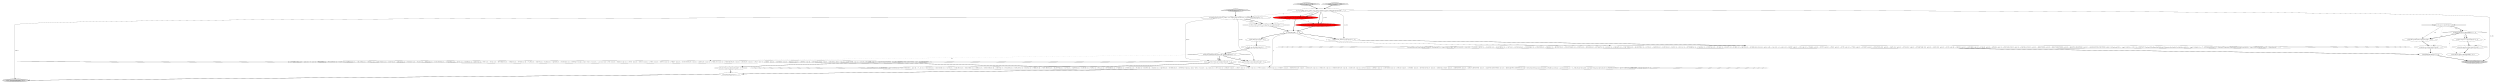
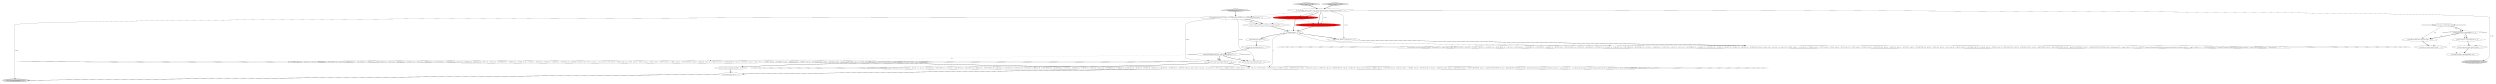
(2431, 54) -> none
